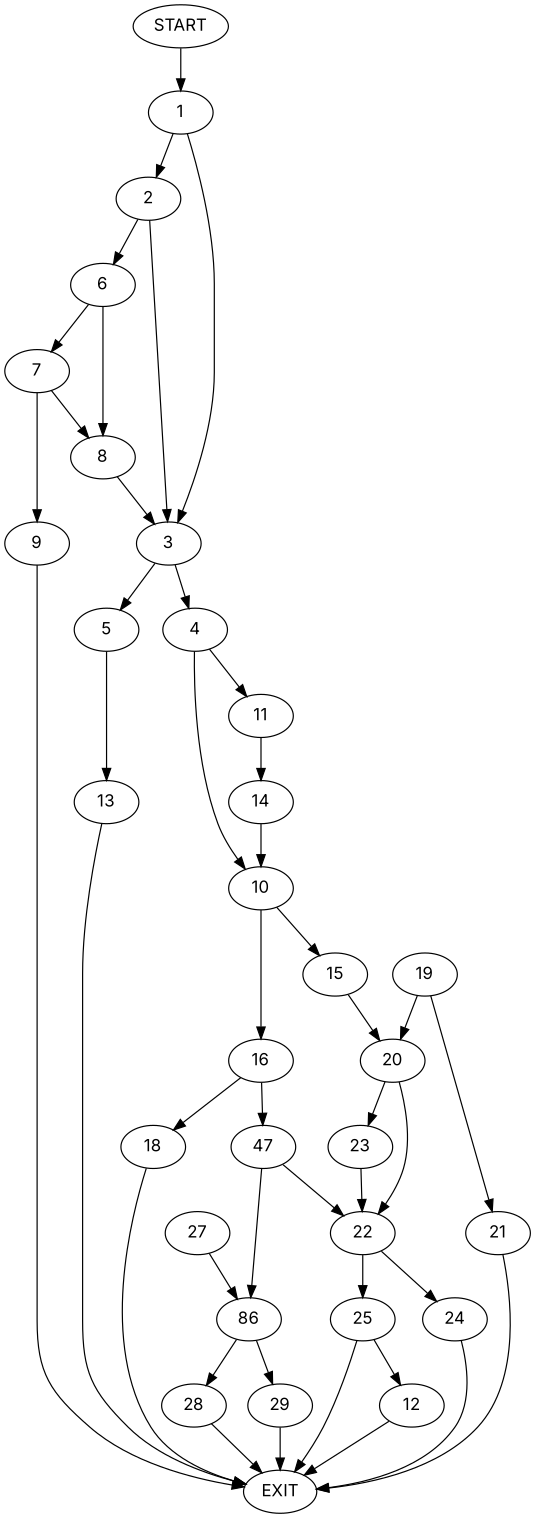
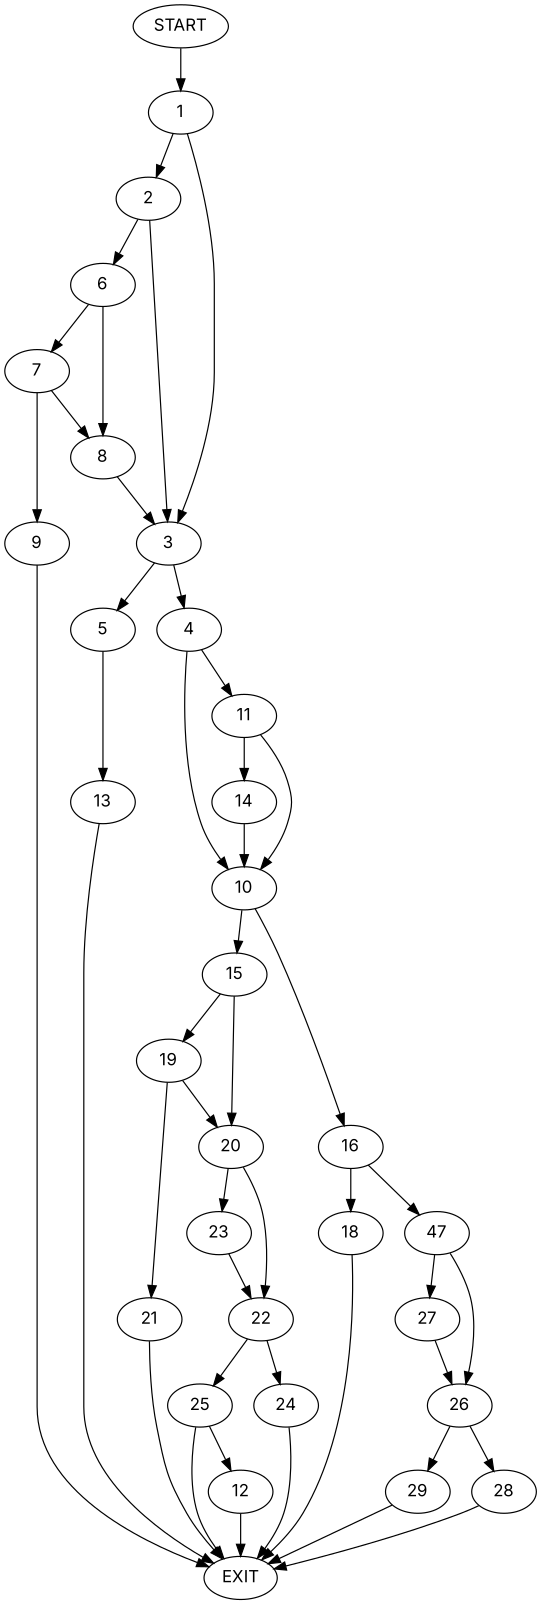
none -> (291, 796)
none -> (205, 1013)
(309, 1186) -> (433, 1270)
(249, 1319) -> (460, 1406)
